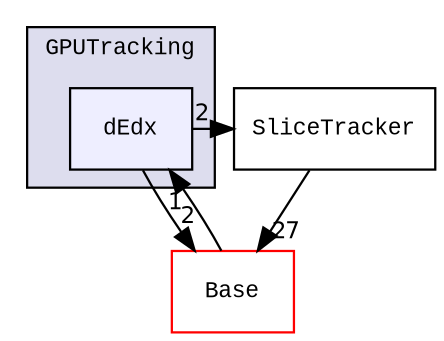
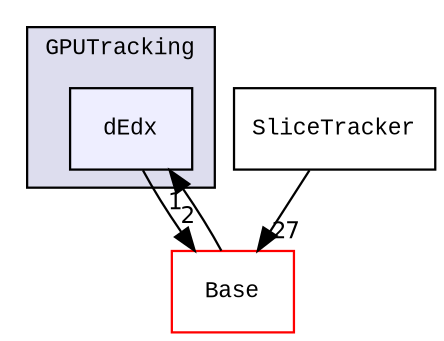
(201, 129) -> none
